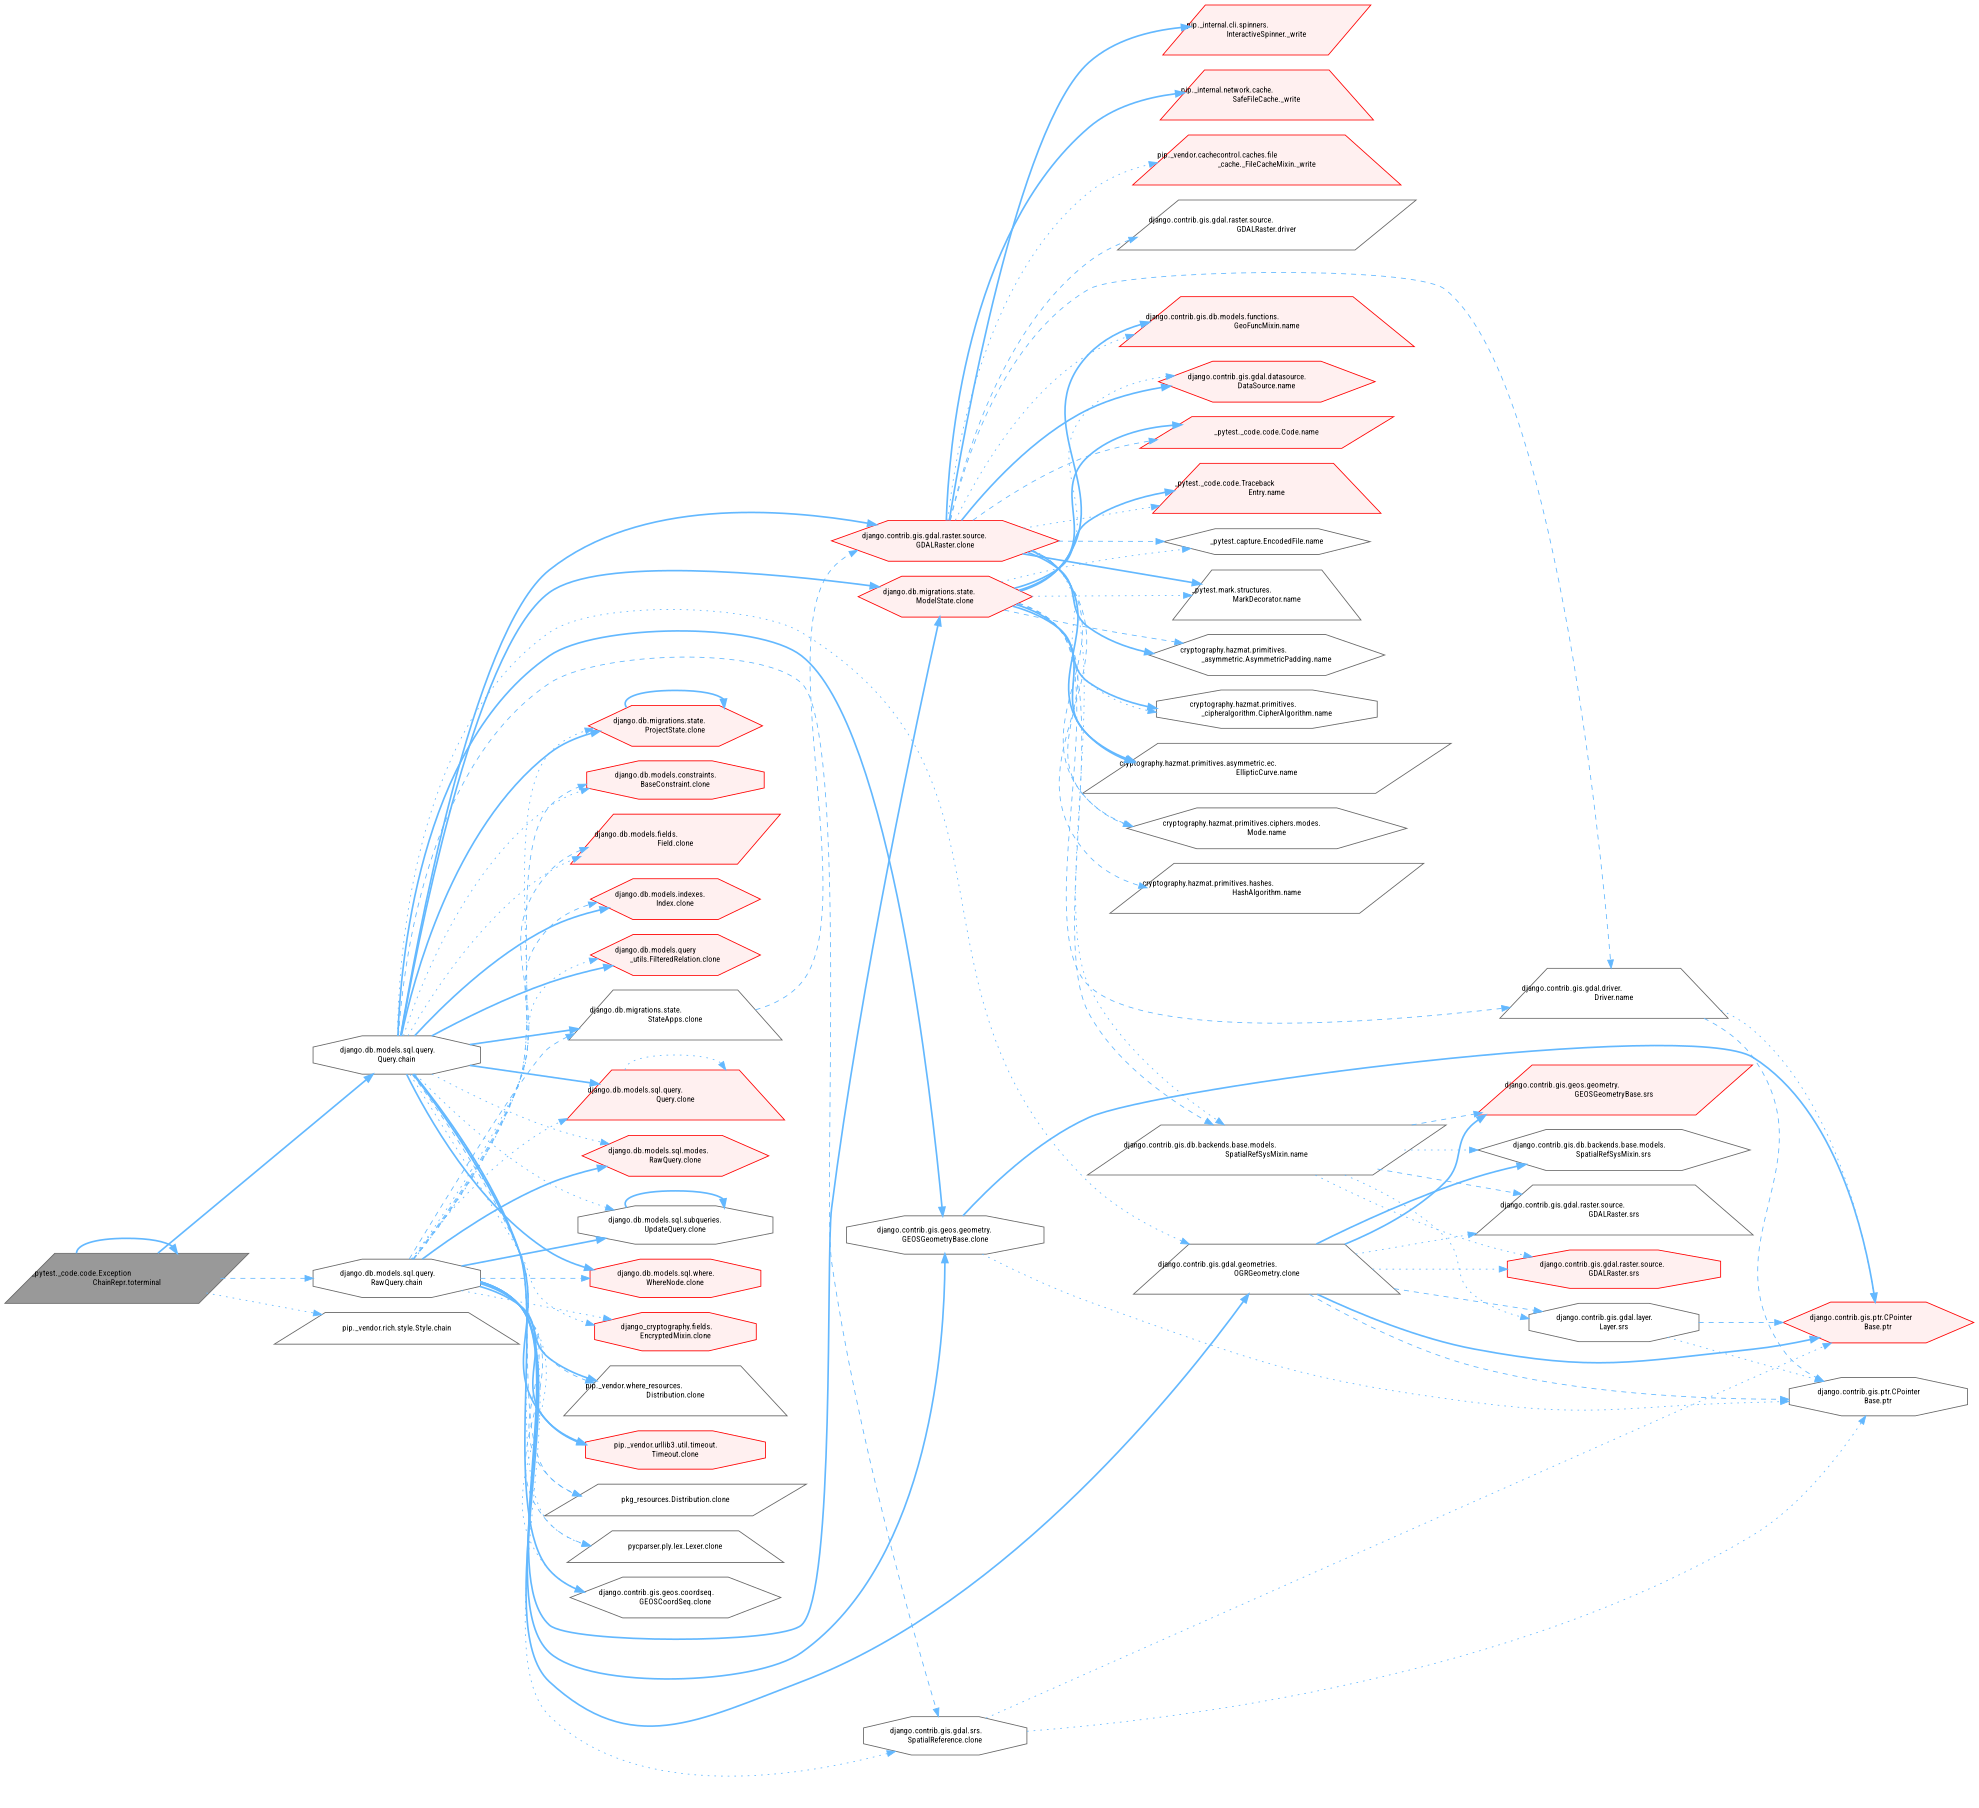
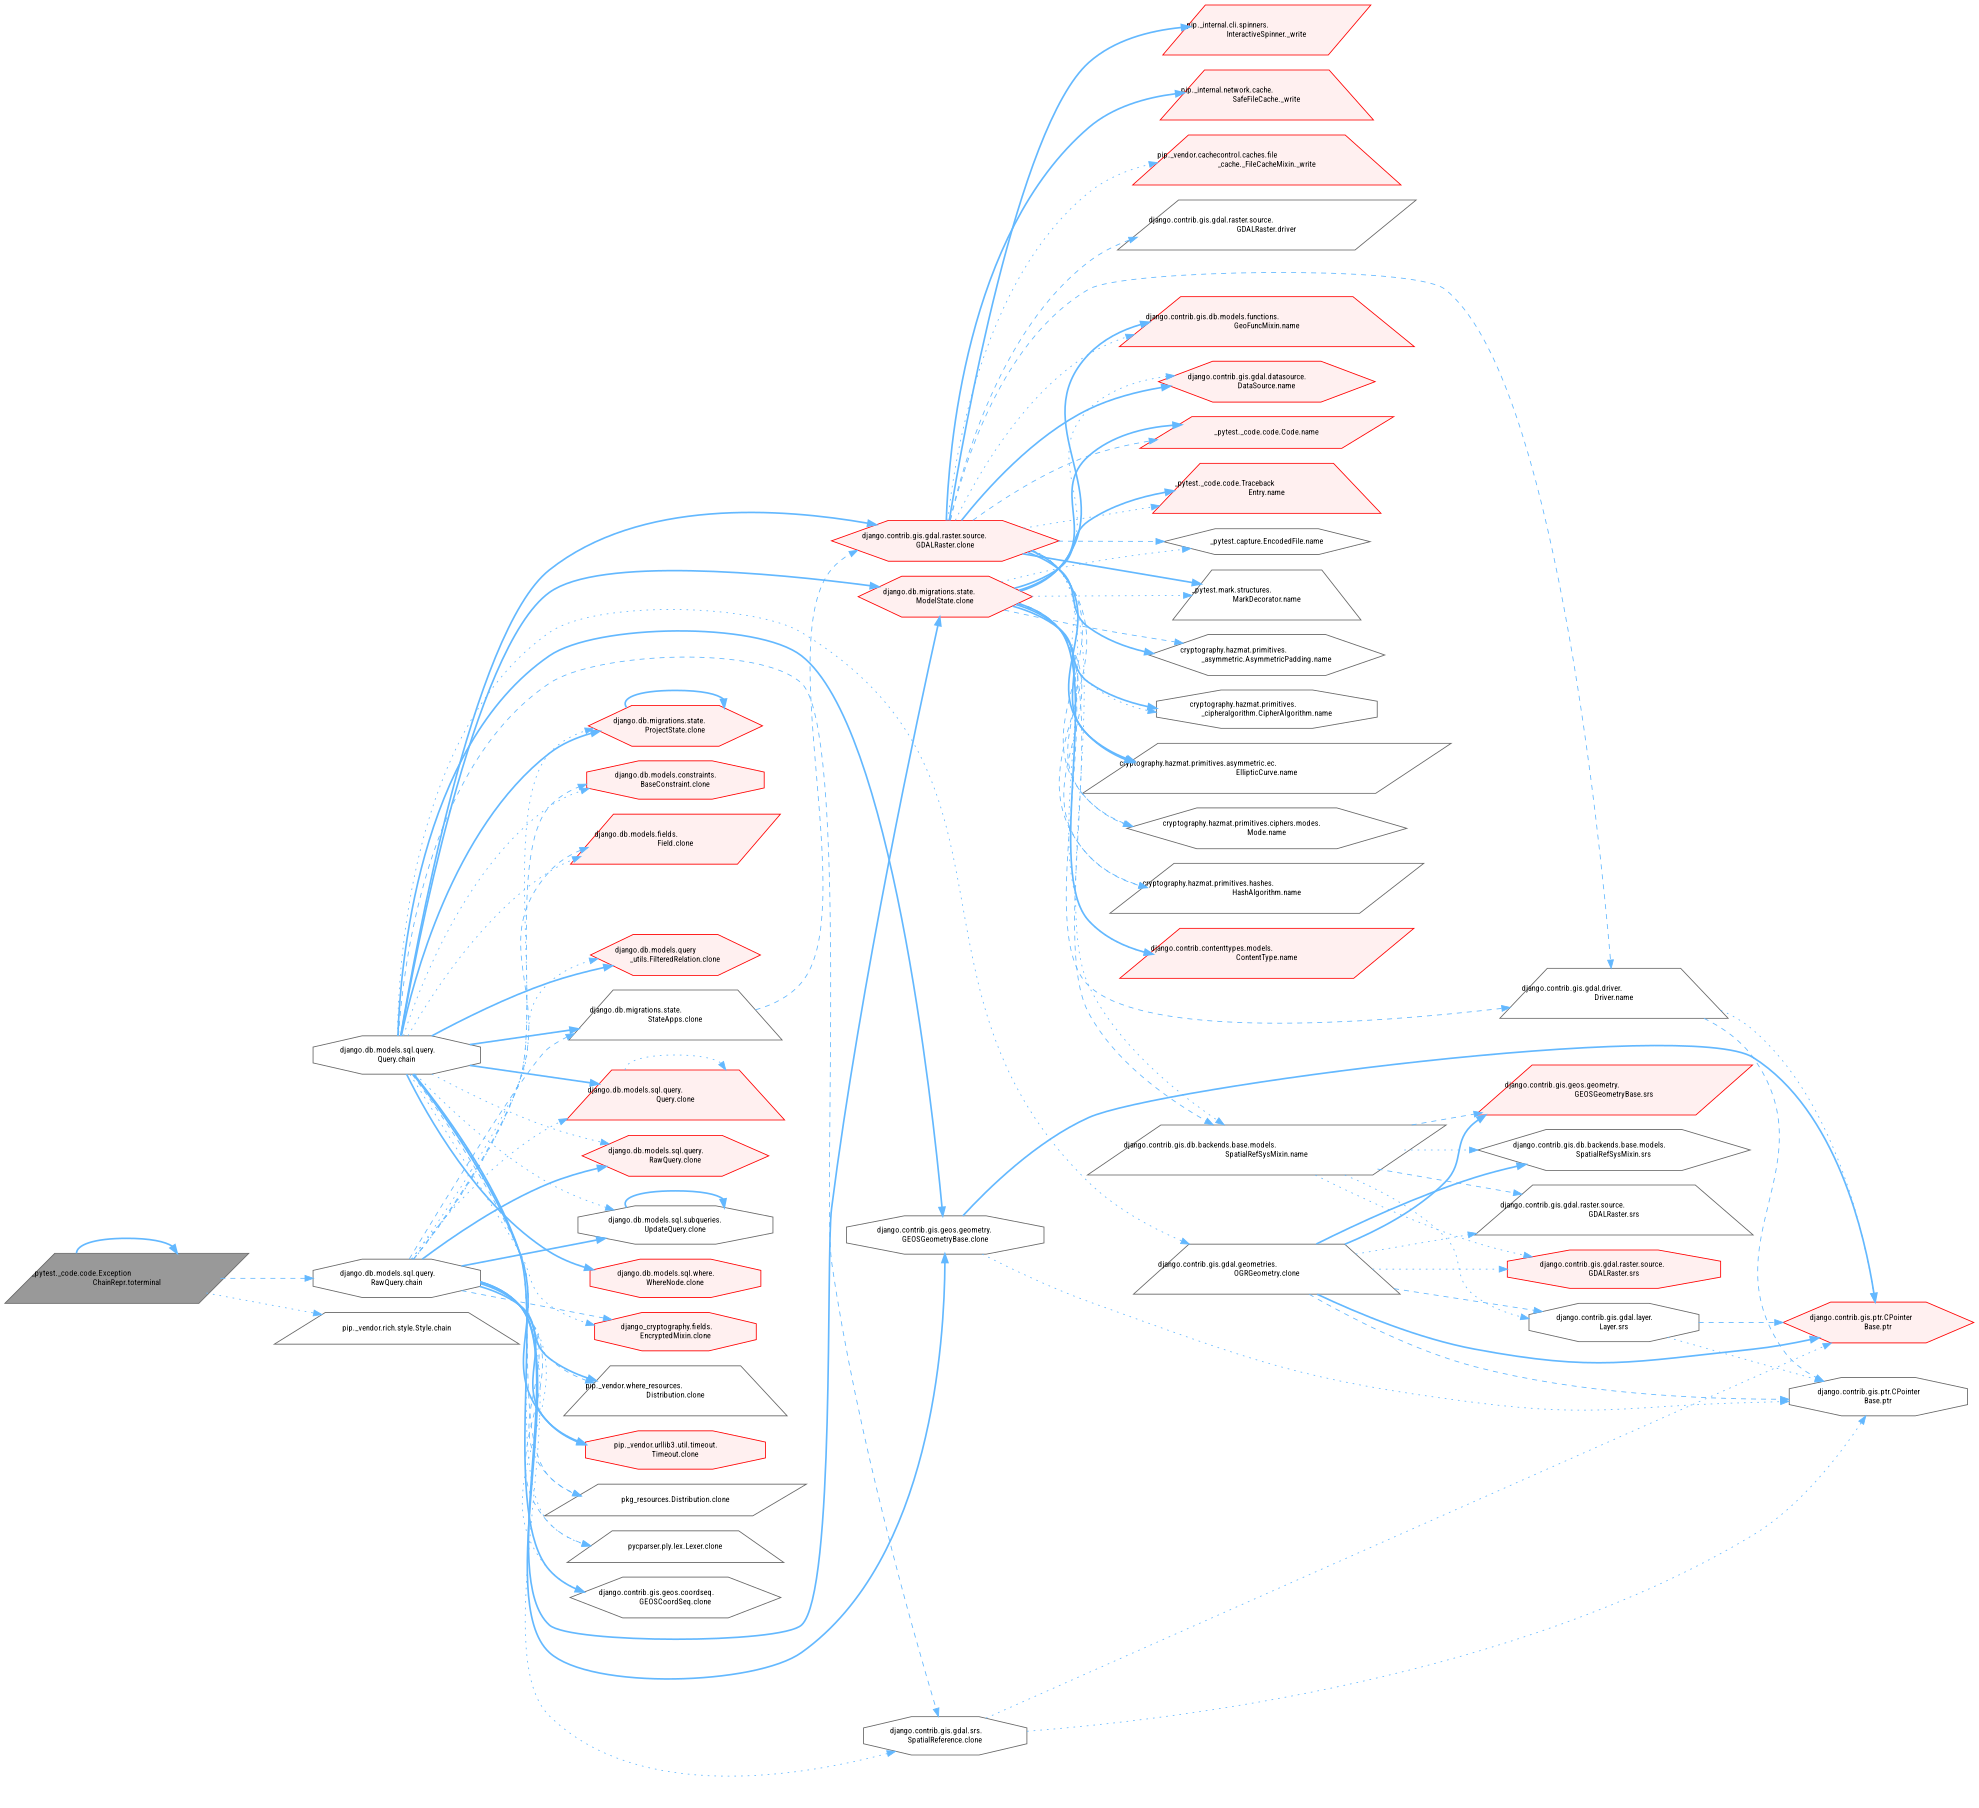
none -> (1065, 782)
(675, 899) -> none
none -> (1267, 953)
(675, 1156) -> (675, 1156)
(262, 1166) -> none
(536, 1278) -> none
(536, 1305) -> (536, 1305)
(749, 1702) -> none
